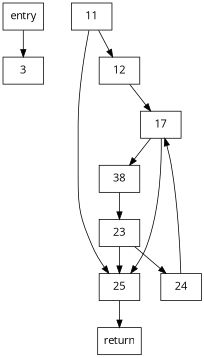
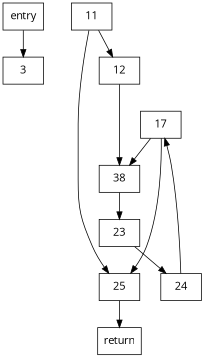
(138, 95) -> (119, 121)
(119, 256) -> none
